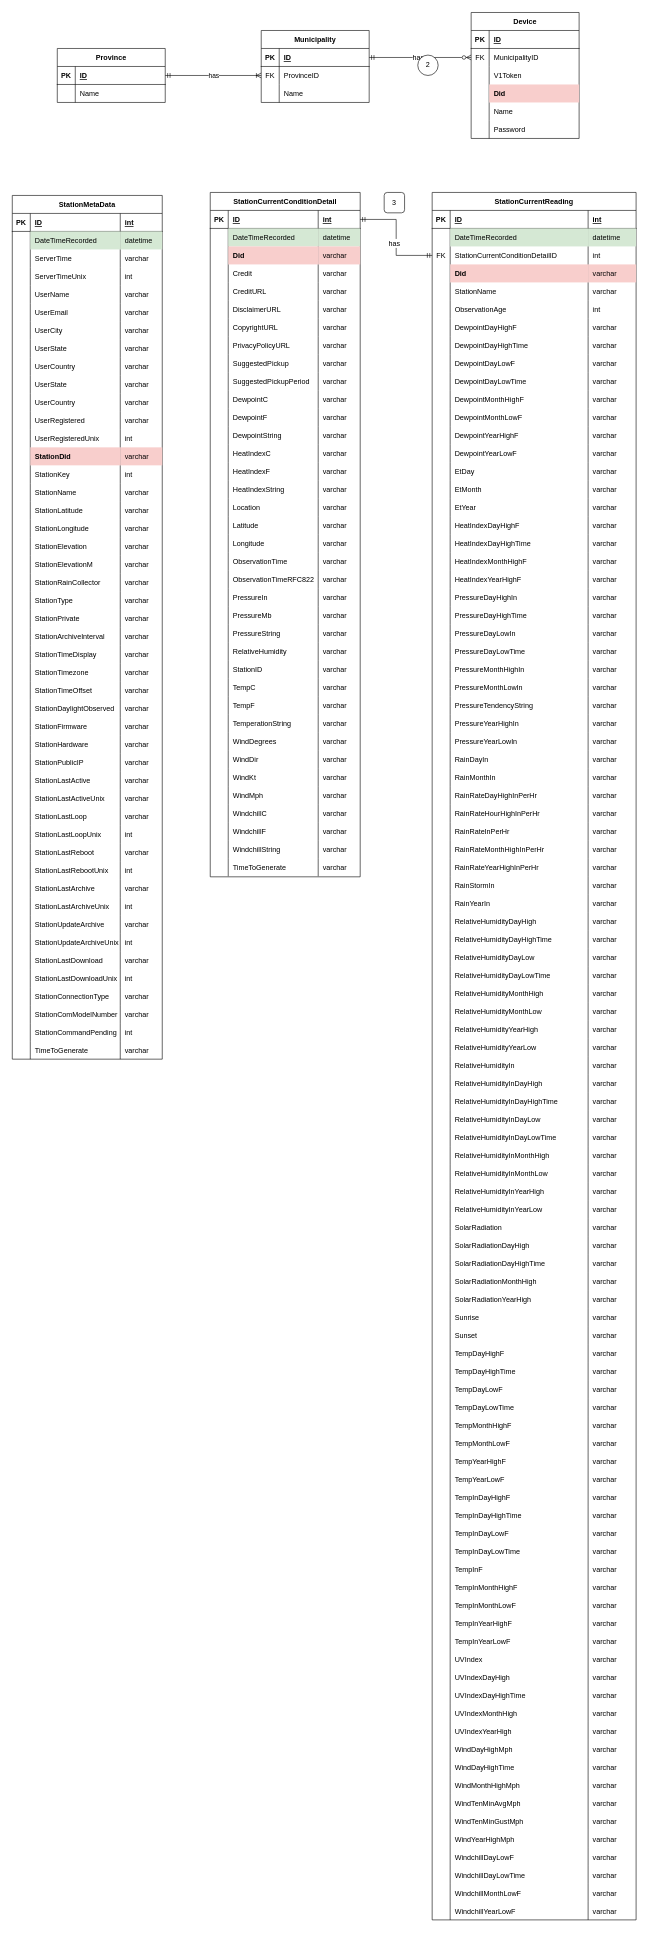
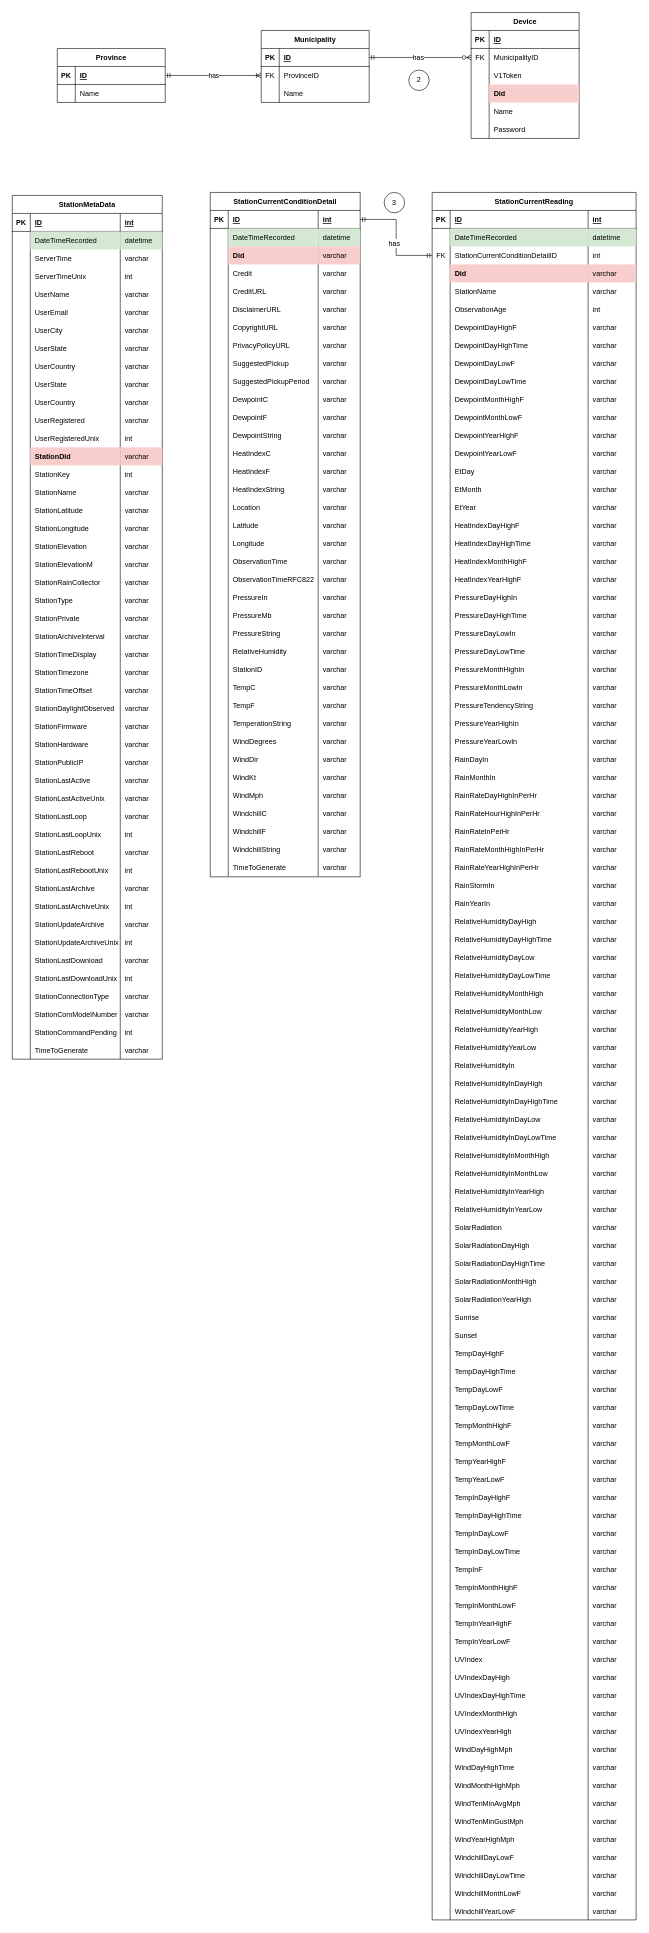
(428, 65) -> (419, 80)
(395, 203) -> (395, 203)
